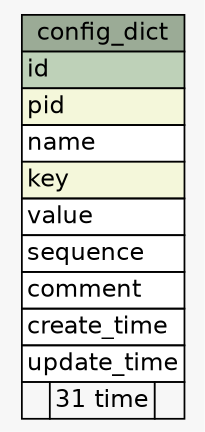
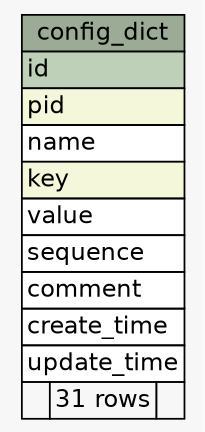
(102, 400) -> (103, 400)
